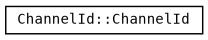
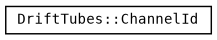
(104, 20) -> (109, 20)
